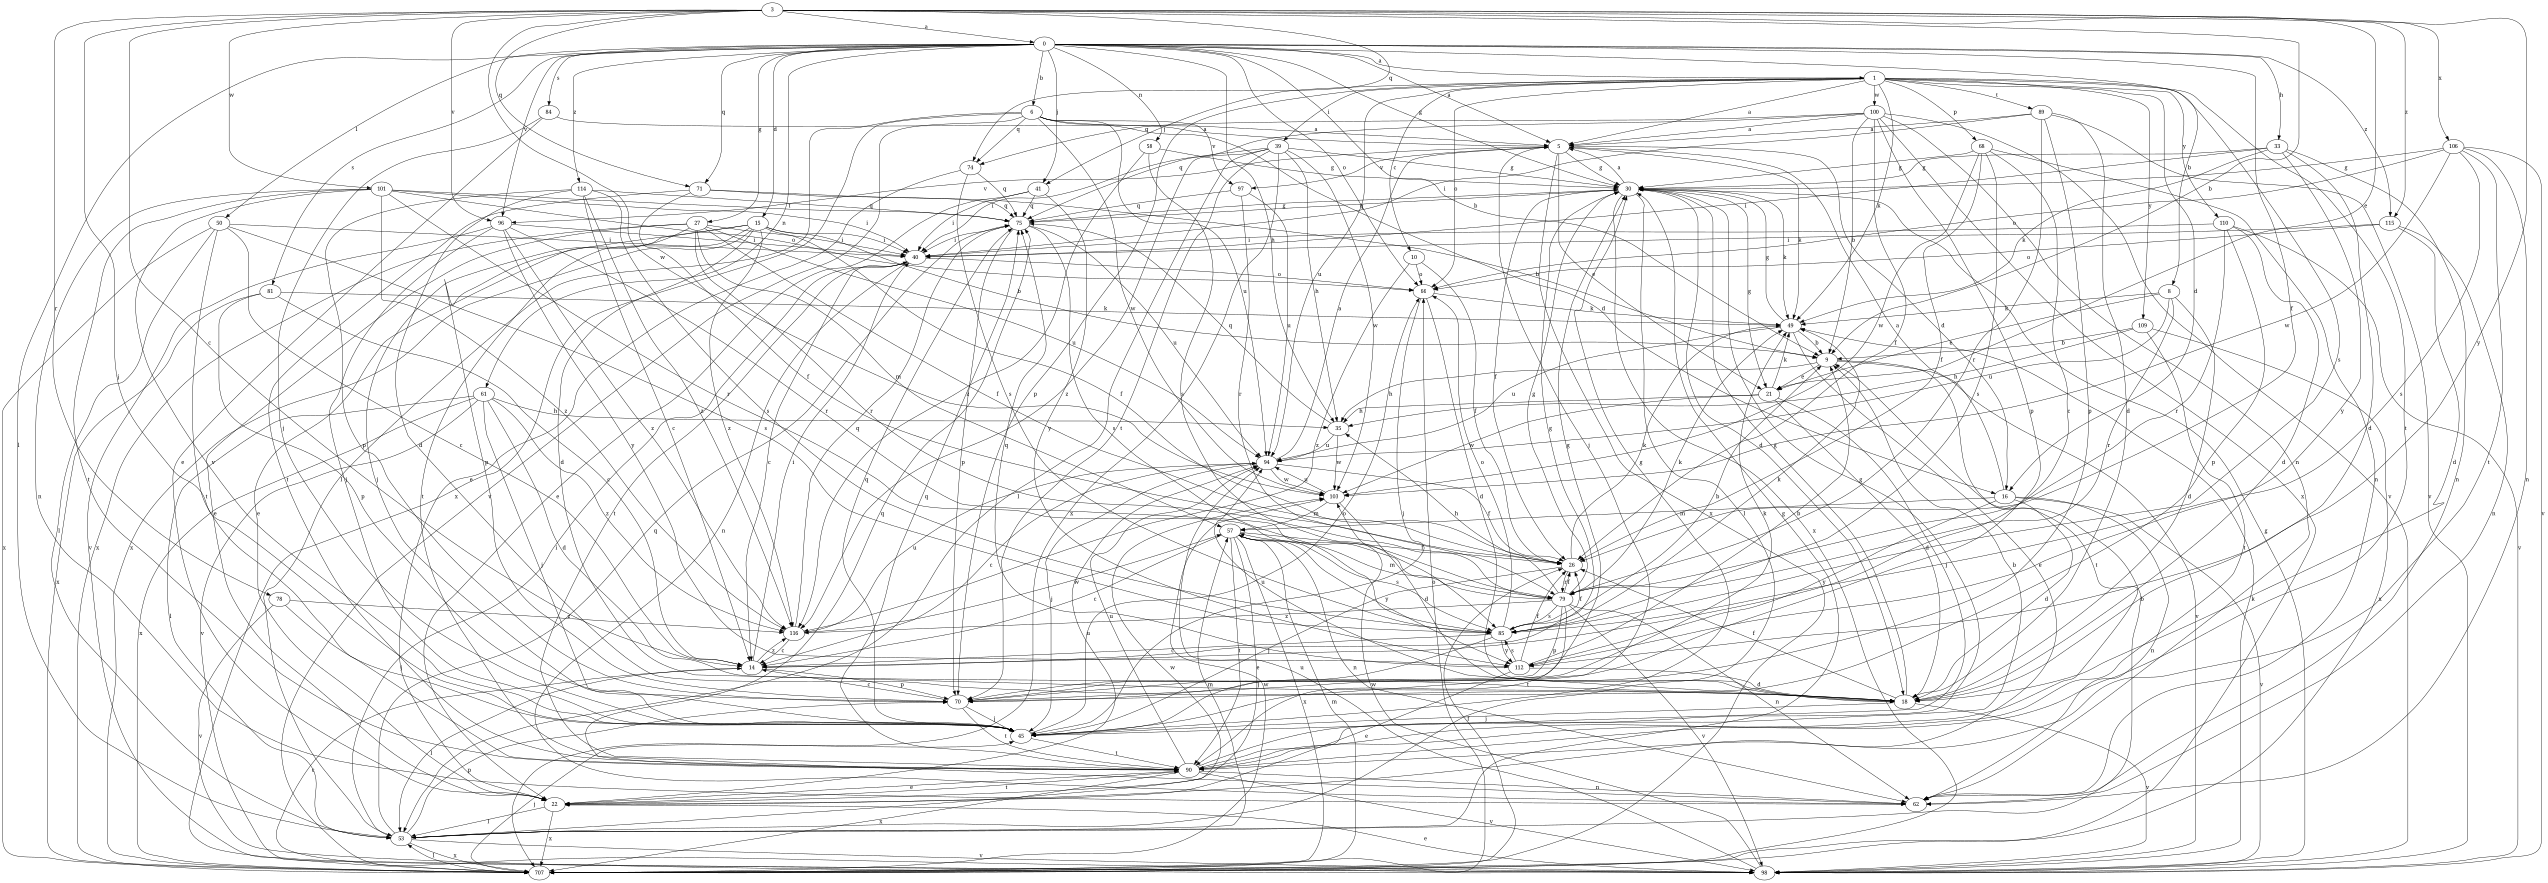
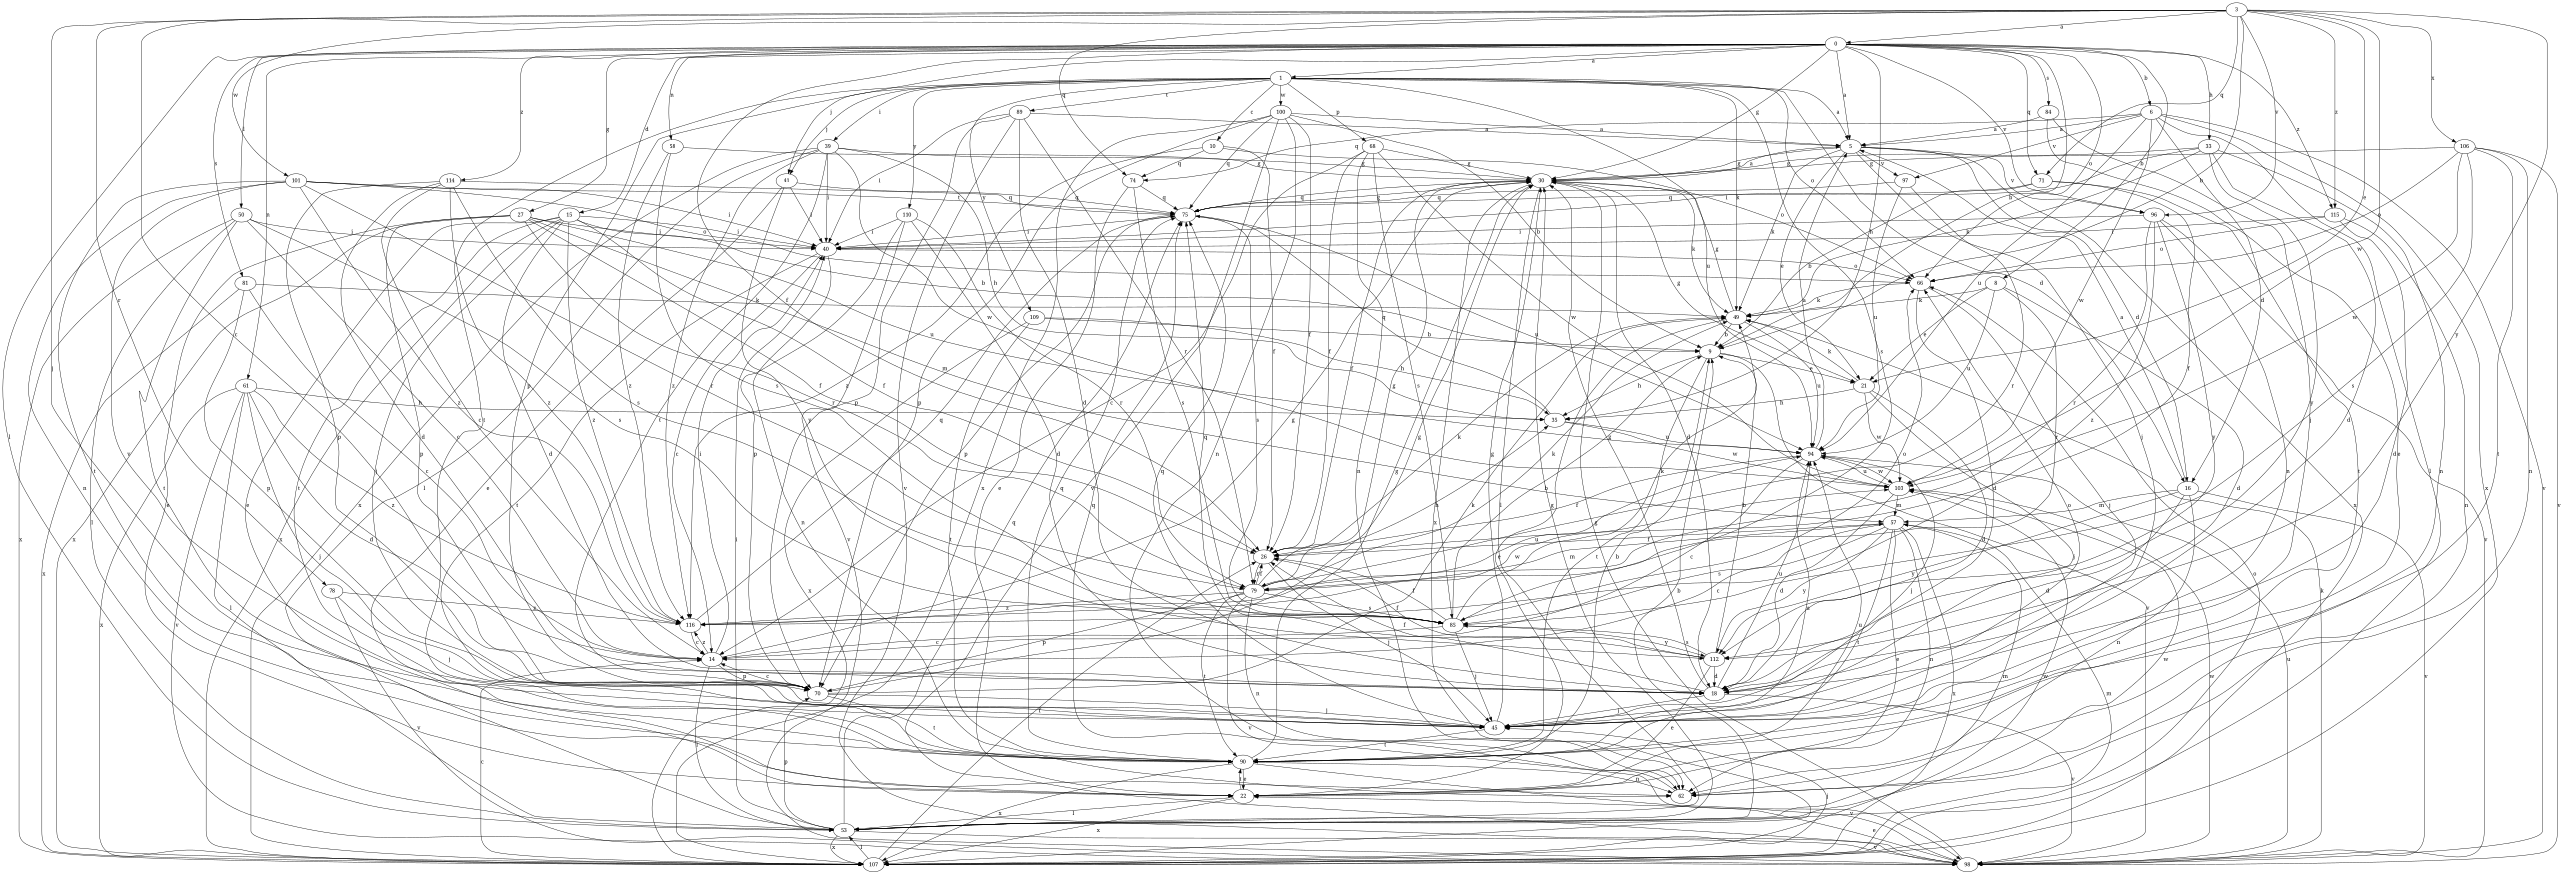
(1444, 121) -> (1175, 163)
(346, 480) -> (2288, 471)
(1014, 596) -> (1271, 603)
(539, 873) -> (874, 865)
